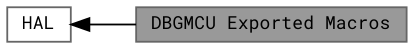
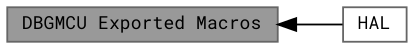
(113, 25) -> (320, 25)
